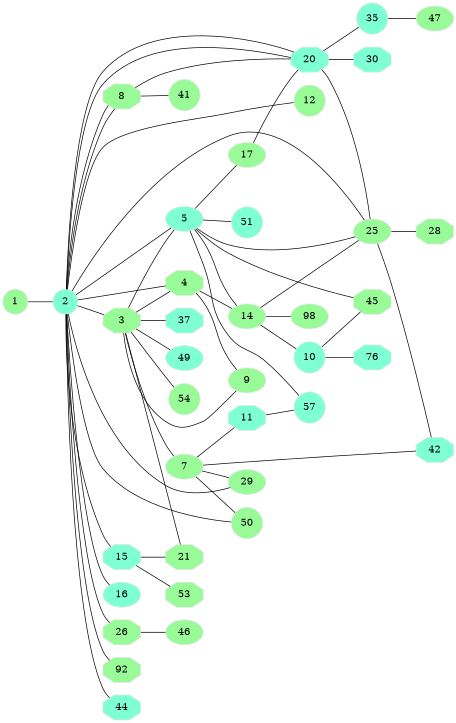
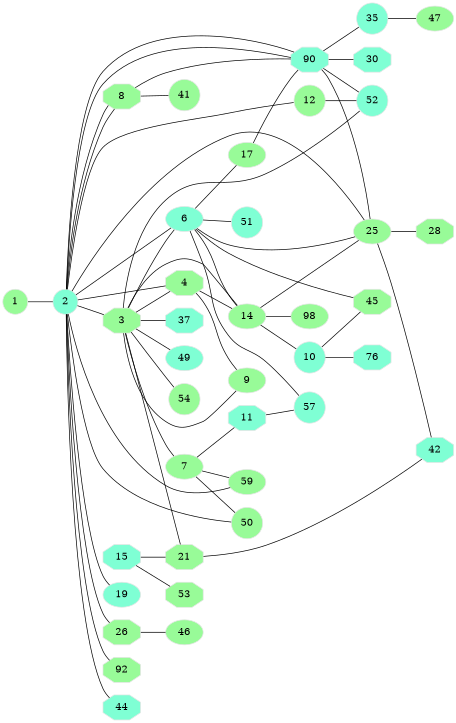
(310, 60) -> (310, 60)
none -> (372, 101)
(184, 219) -> (184, 219)
none -> (182, 259)
(310, 458) -> (319, 522)
(247, 482) -> (247, 482)
(88, 492) -> none
(122, 595) -> (122, 595)
